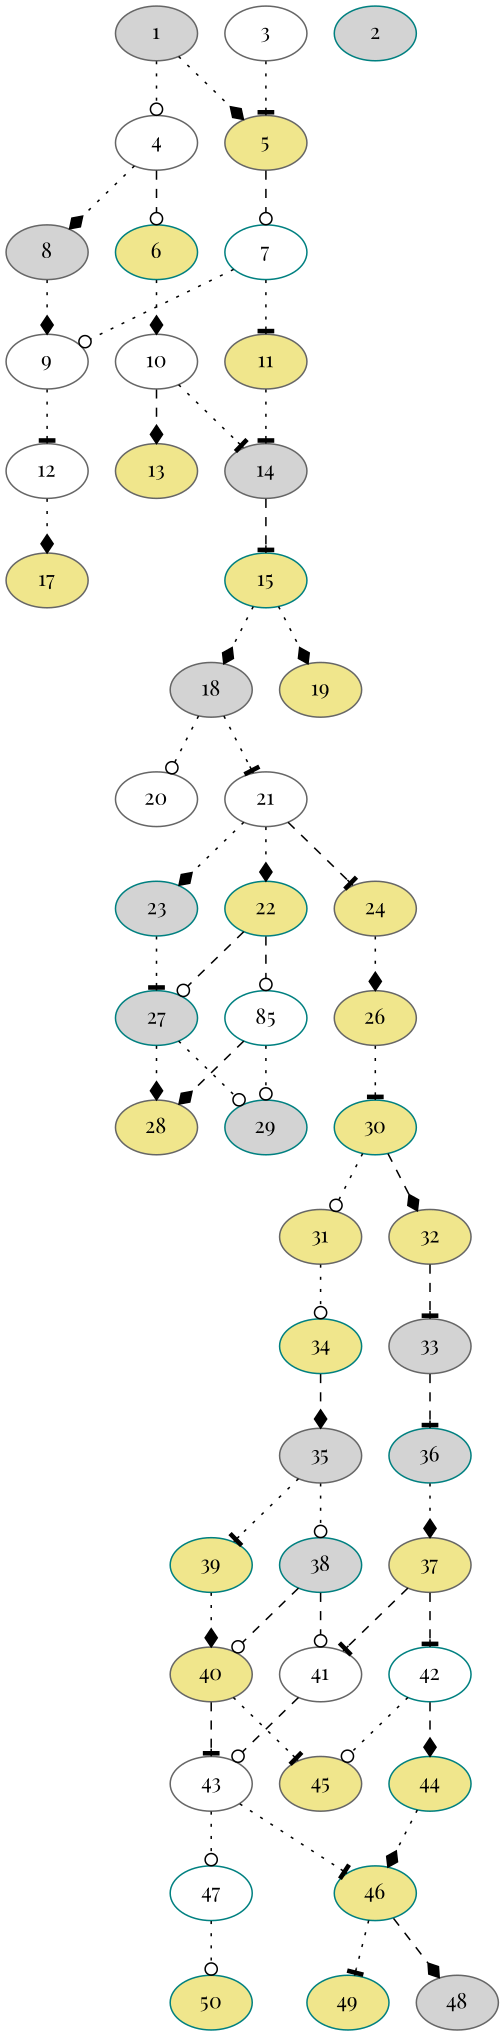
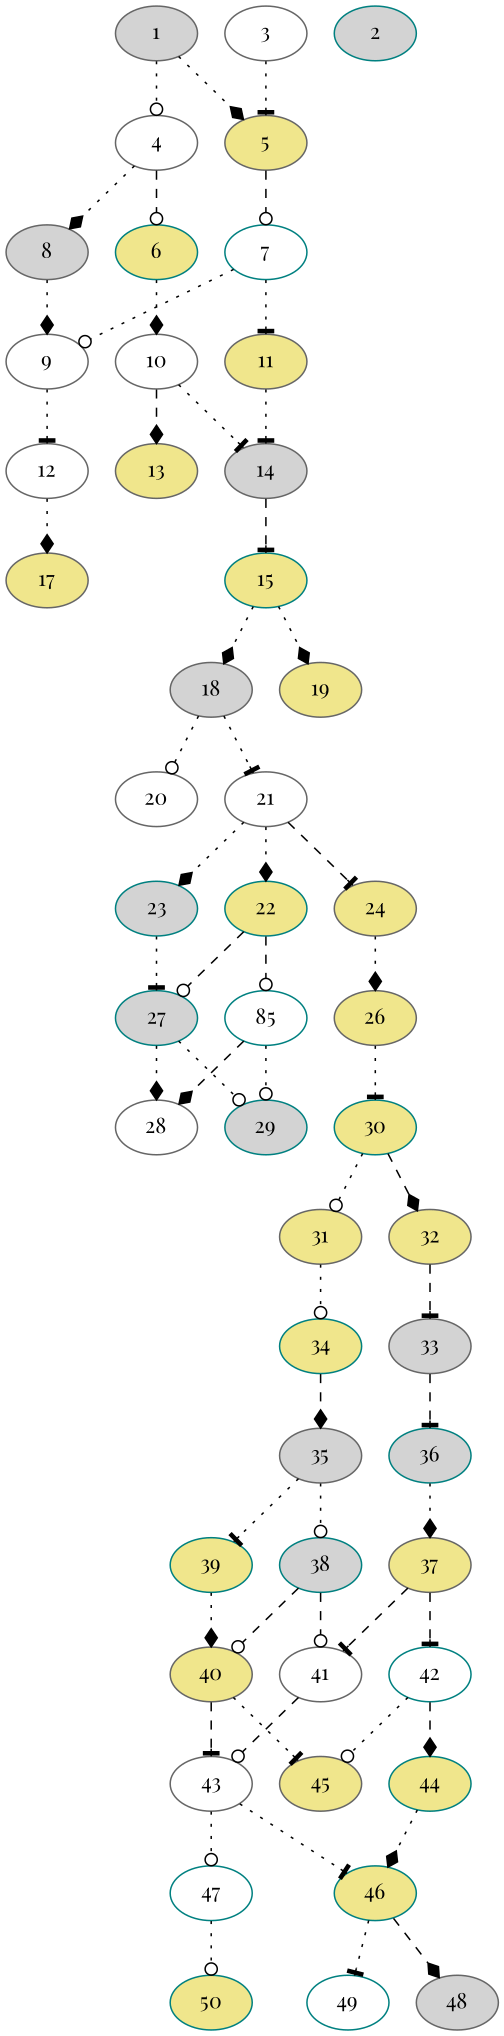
(157, 1127) -> (157, 1127)
(348, 2003) -> (348, 2003)
